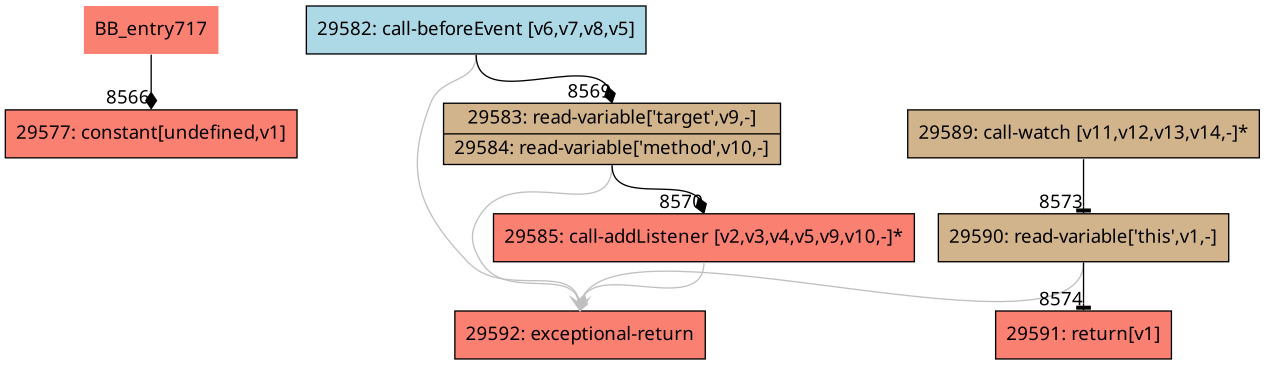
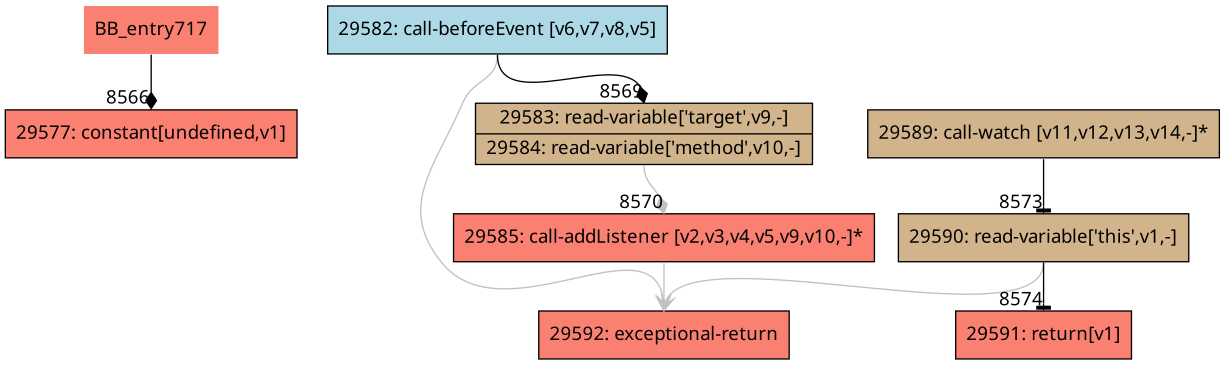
(650, 189) -> (649, 183)
(480, 216) -> none
(650, 287) -> (664, 280)
